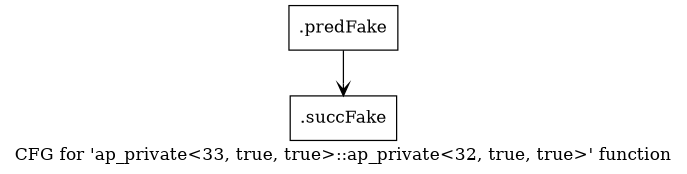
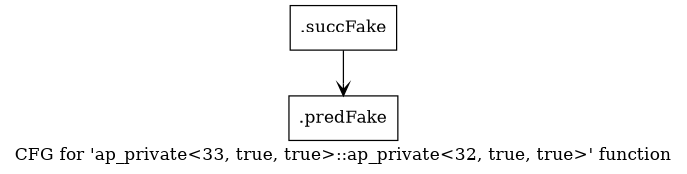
(343, 67) -> (343, 67)
